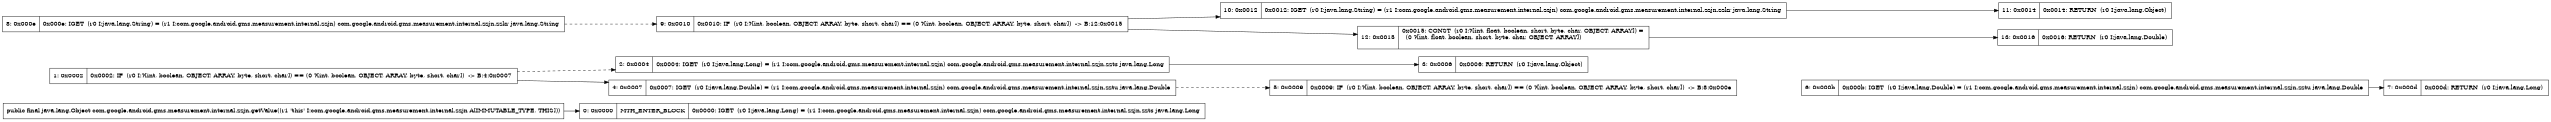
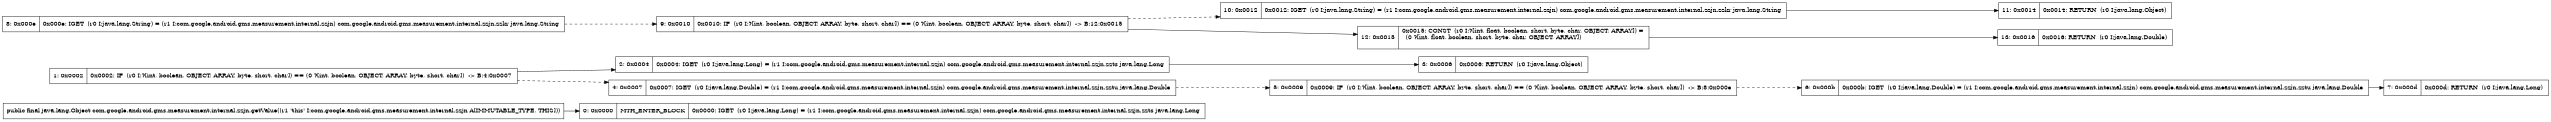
(1172, 18) -> (1172, 18)
(564, 71) -> (564, 71)
(561, 81) -> (561, 81)
none -> (1767, 88)
